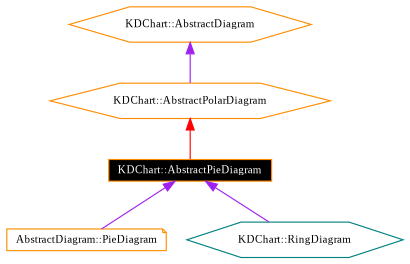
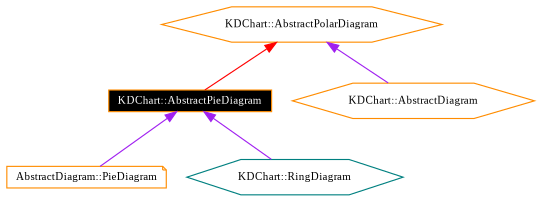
(190, 69) -> (363, 66)
